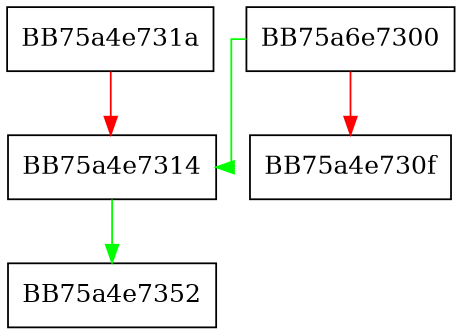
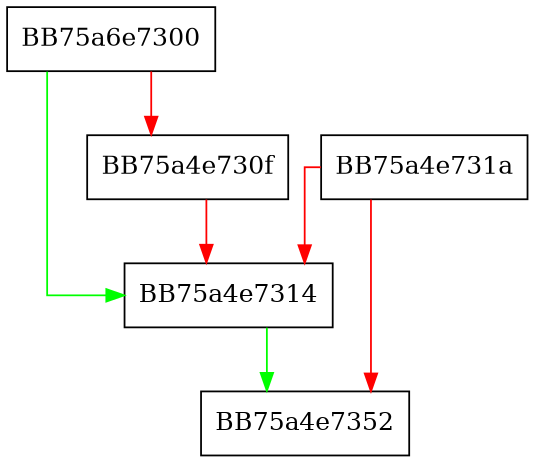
none -> (206, 222)
none -> (371, 287)
